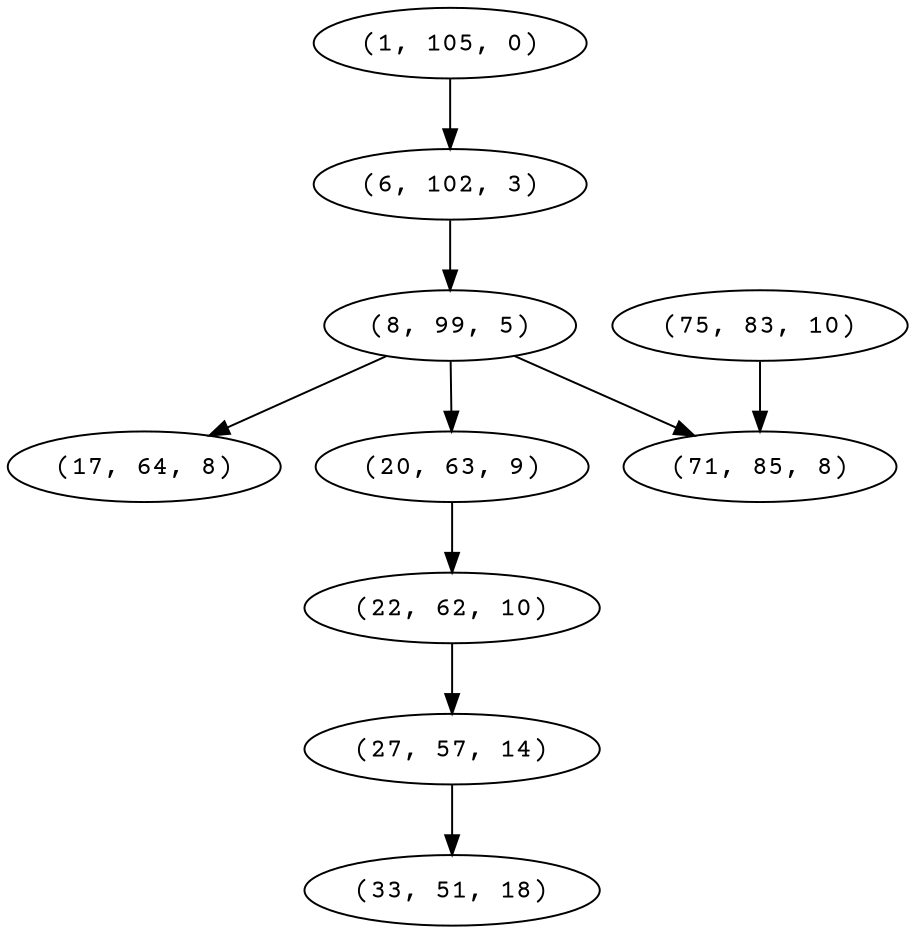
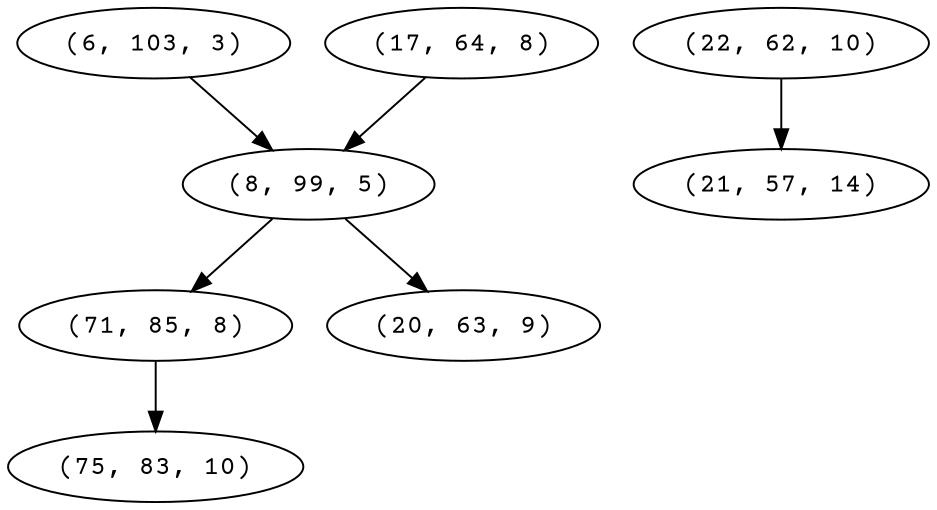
(450, 43) -> none
(450, 184) -> (154, 43)
(760, 387) -> (156, 387)
(307, 392) -> (393, 107)
(452, 528) -> none
(452, 749) -> (781, 184)
(452, 890) -> none
